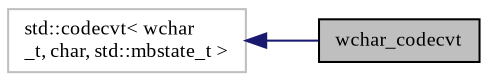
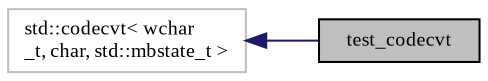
(399, 41) -> (399, 41)
